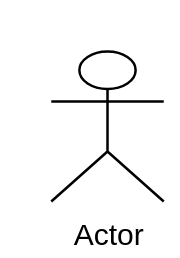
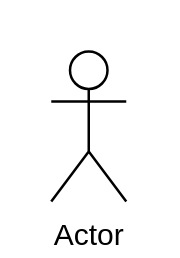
(108, 126) -> (89, 126)
